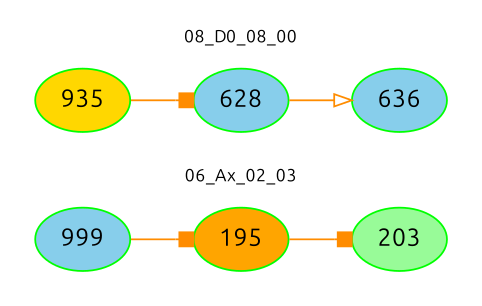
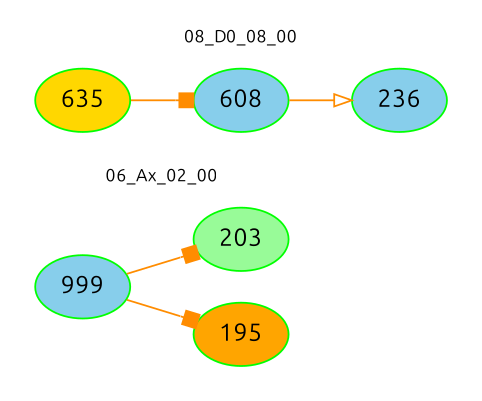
(83, 100) -> (83, 100)
(241, 100) -> (241, 100)
(399, 100) -> (399, 100)
(241, 177) -> (162, 177)
(312, 239) -> (154, 266)
